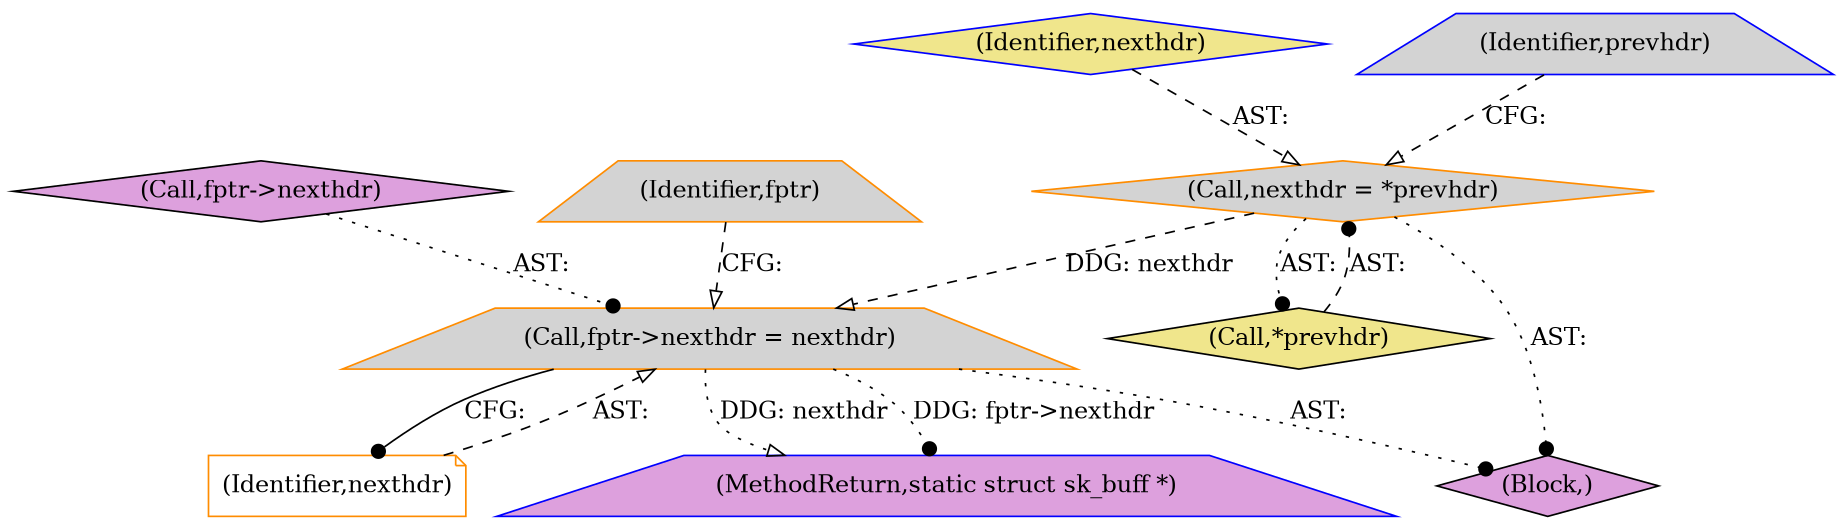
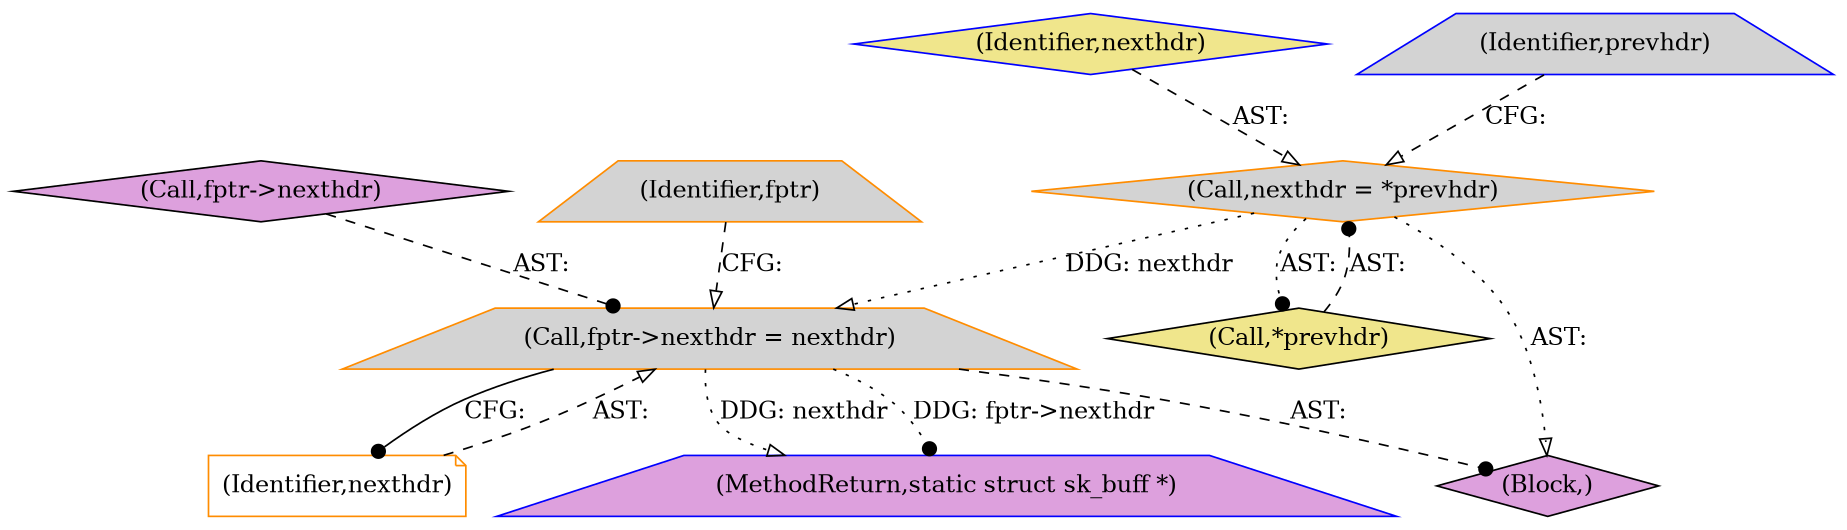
(466, 259) -> (466, 259)
(1054, 259) -> (1054, 259)
(1504, 307) -> (1504, 307)
(1220, 410) -> (1220, 410)
